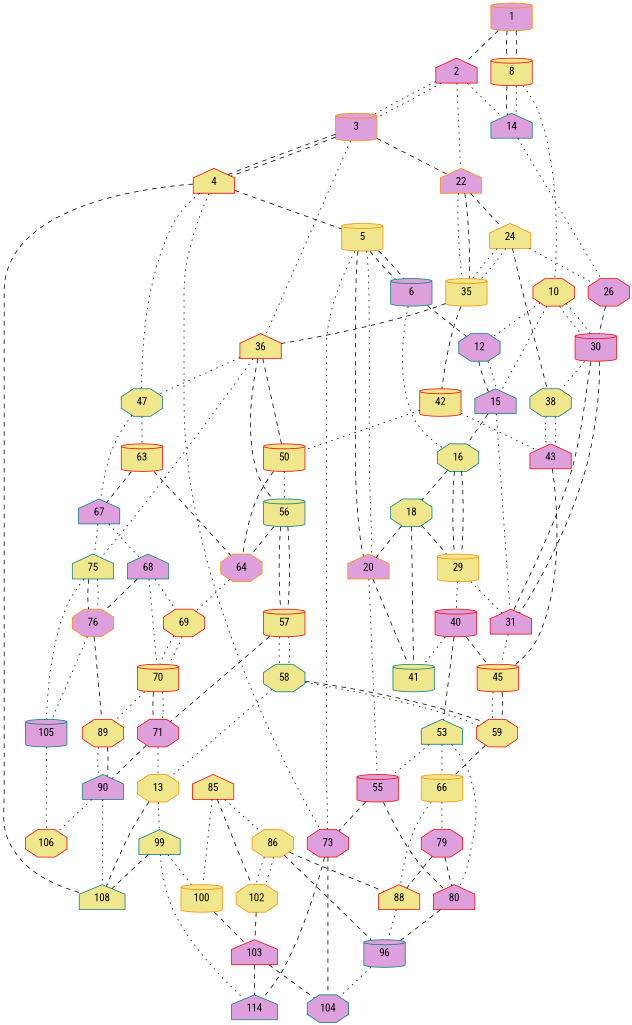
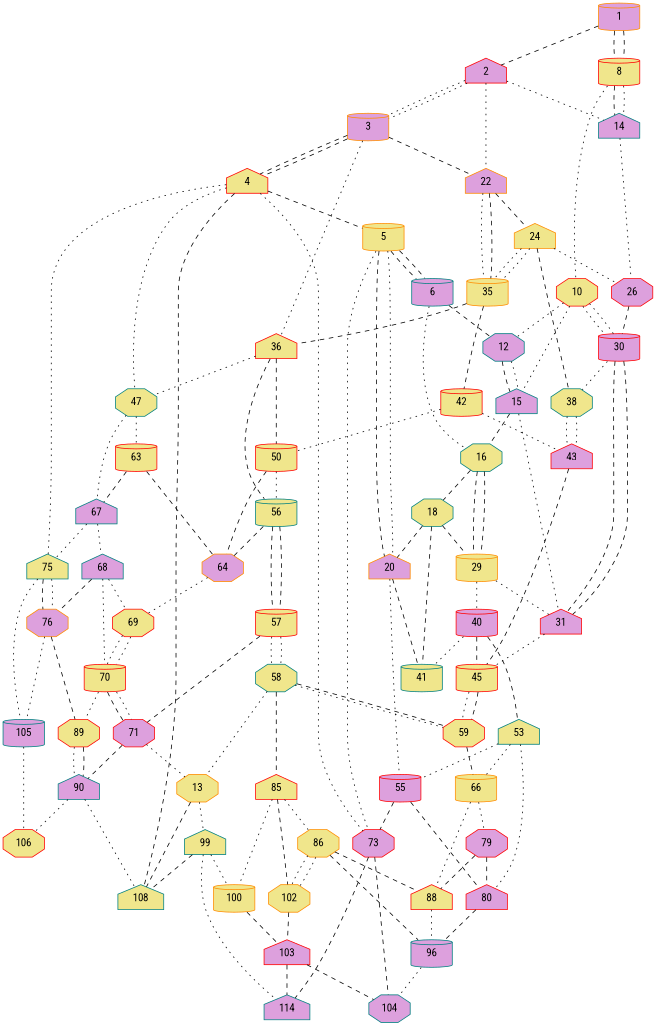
(179, 459) -> (51, 312)
none -> (276, 733)
